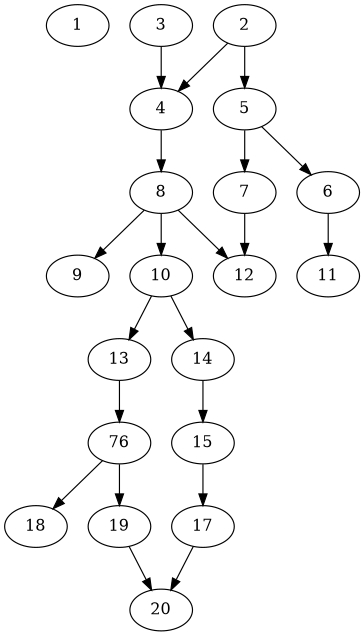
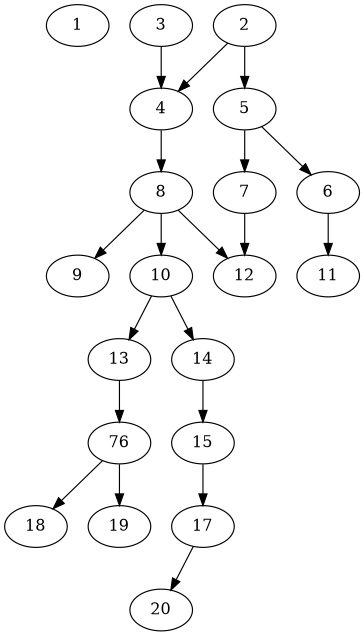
(138, 563) -> none
